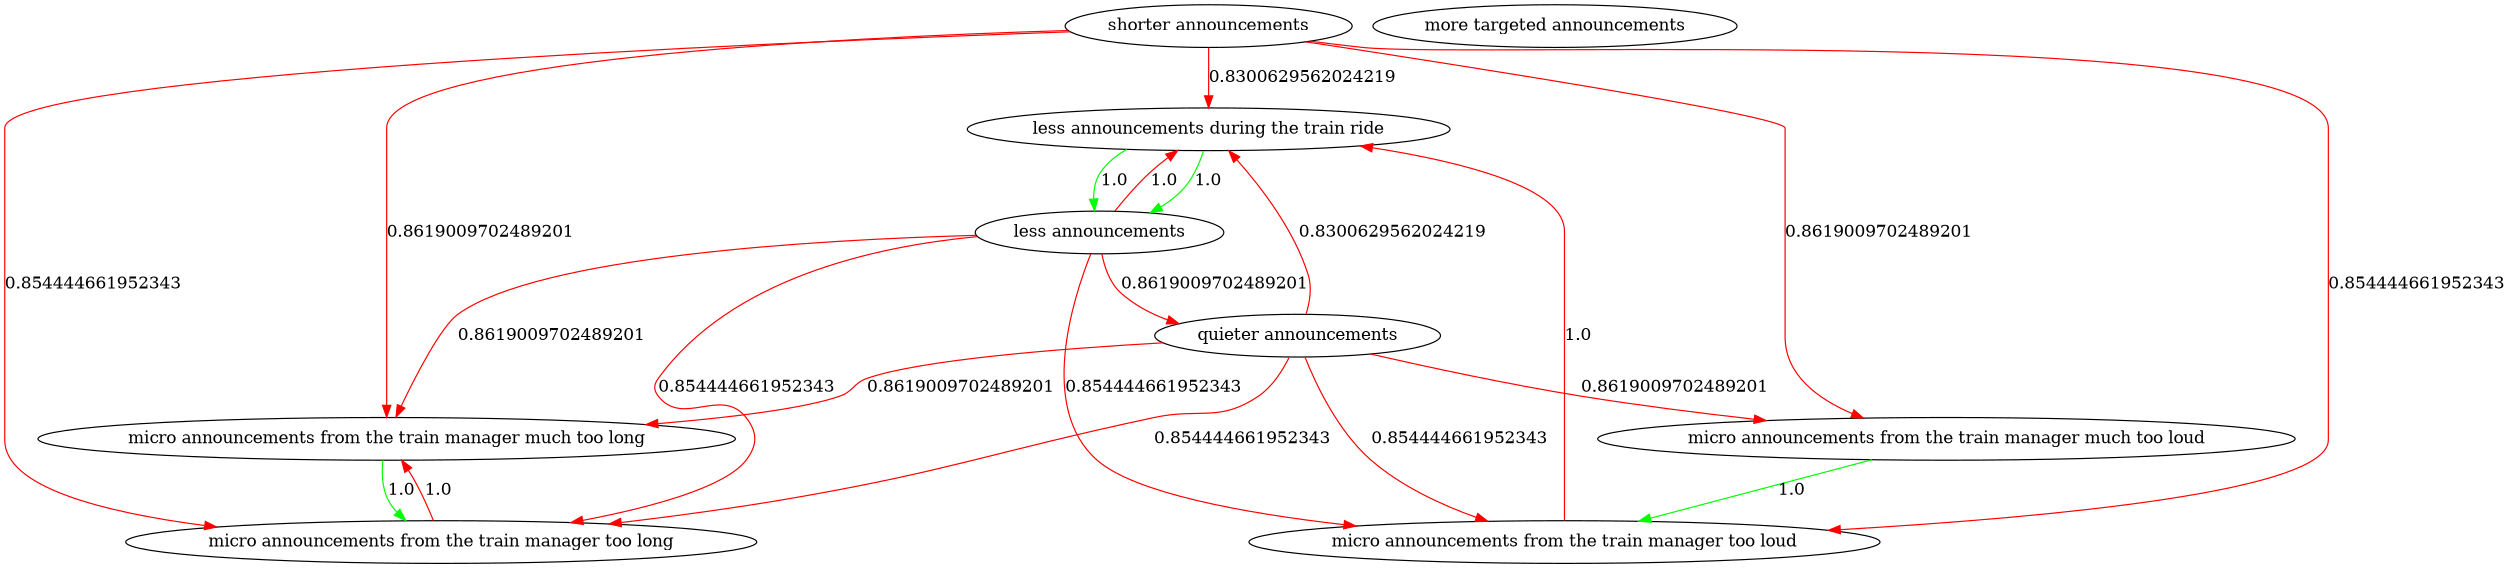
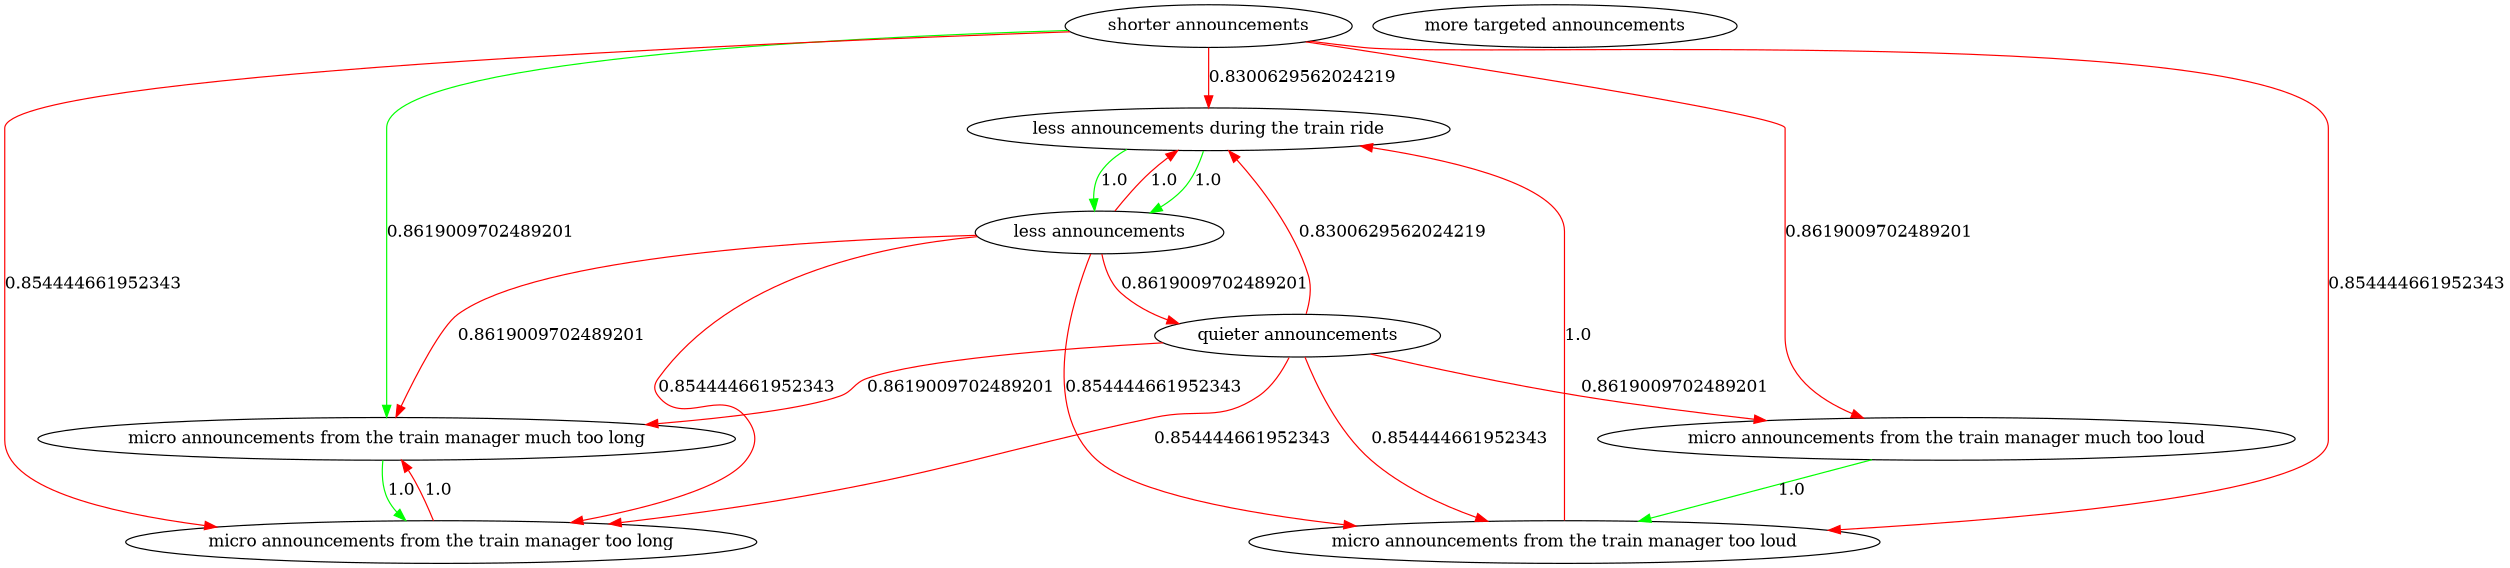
(581, 64) -> (581, 64)
